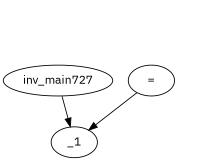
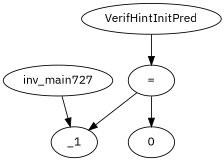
none -> (151, 19)
none -> (151, 142)
